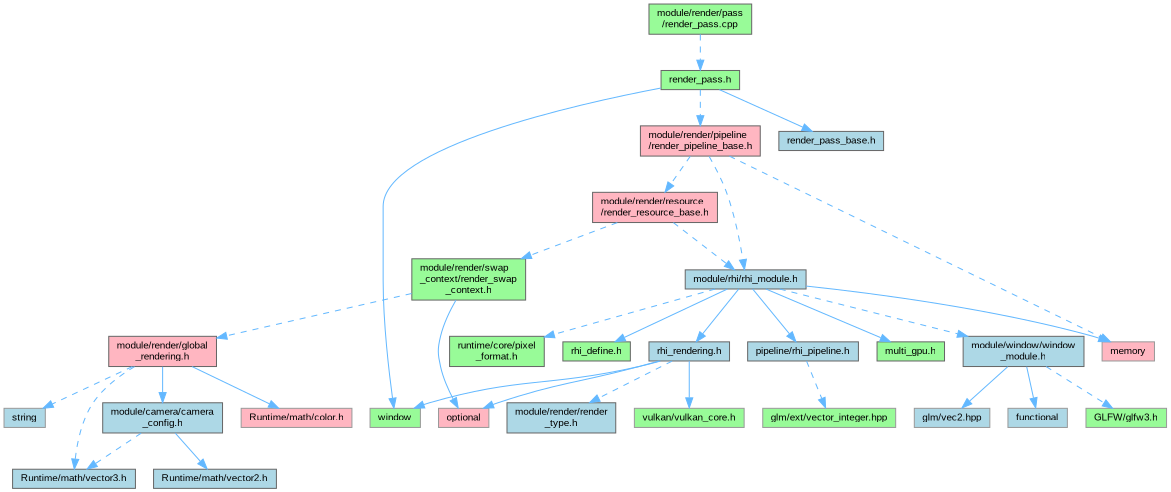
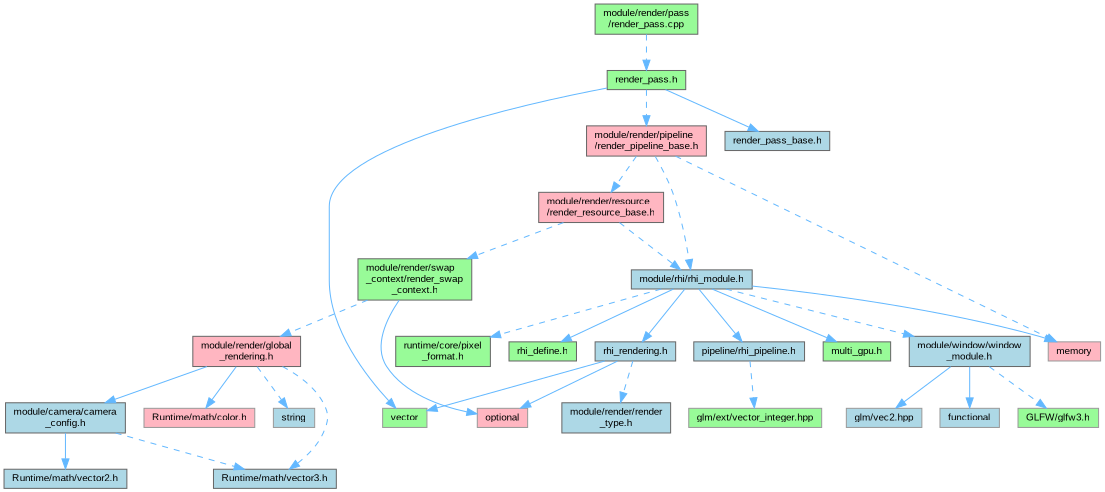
(395, 418) -> (405, 418)
(689, 418) -> none
